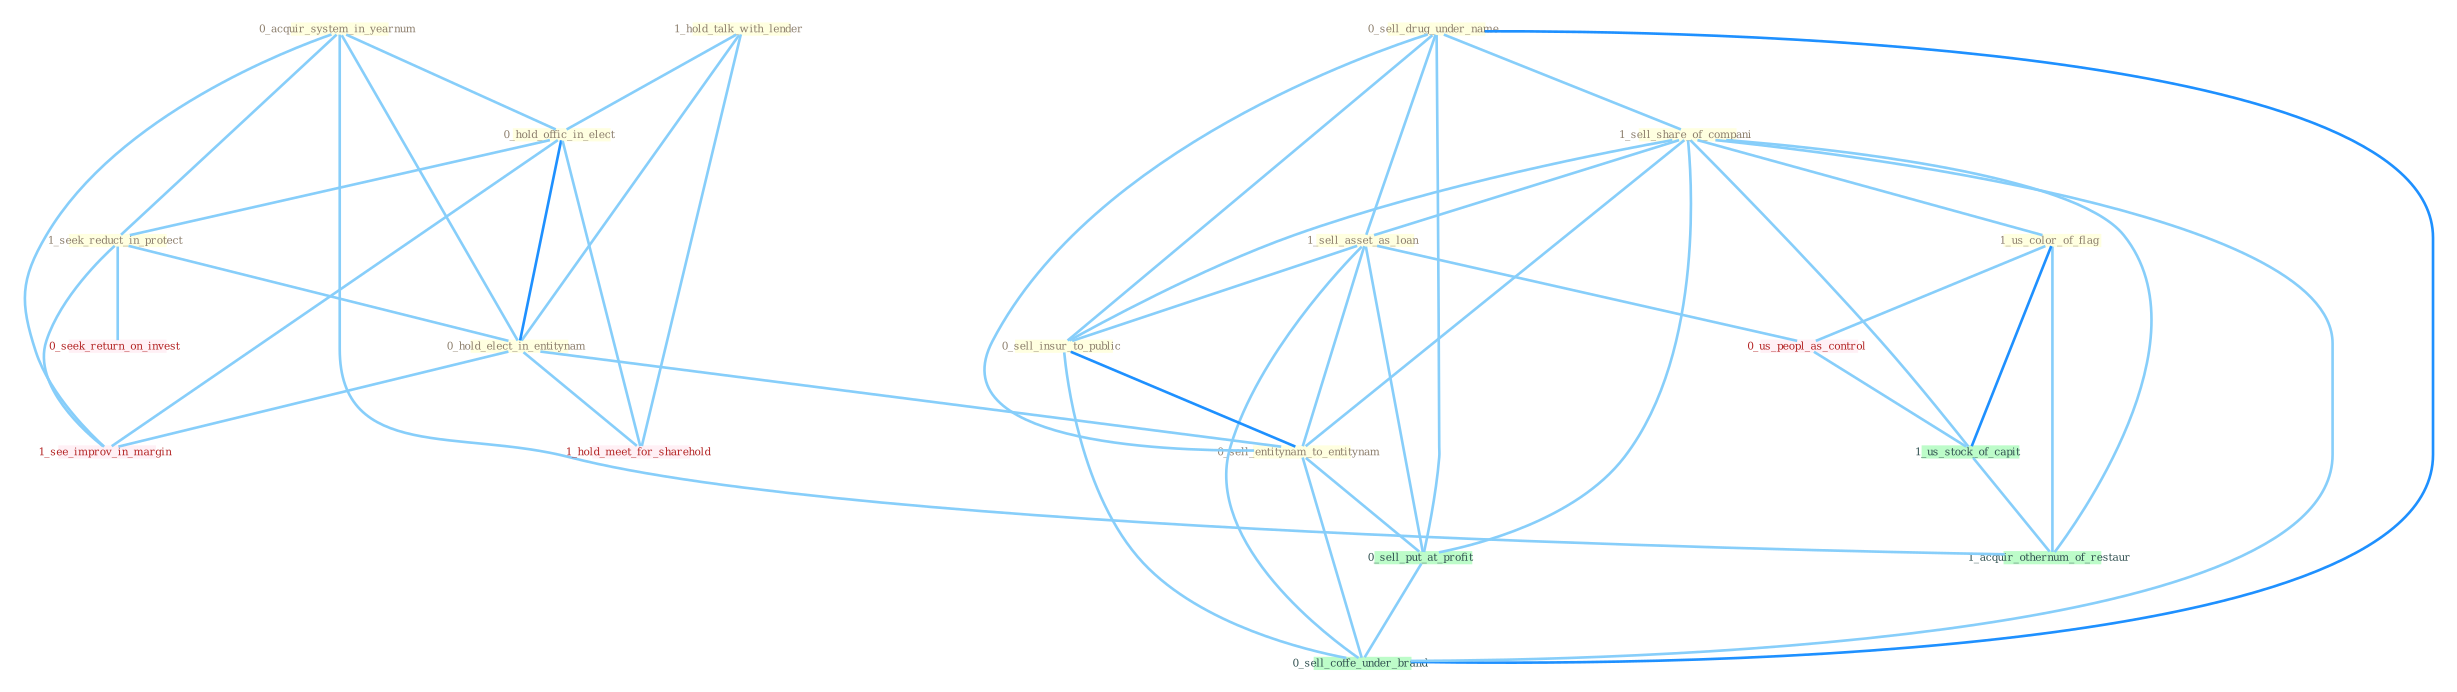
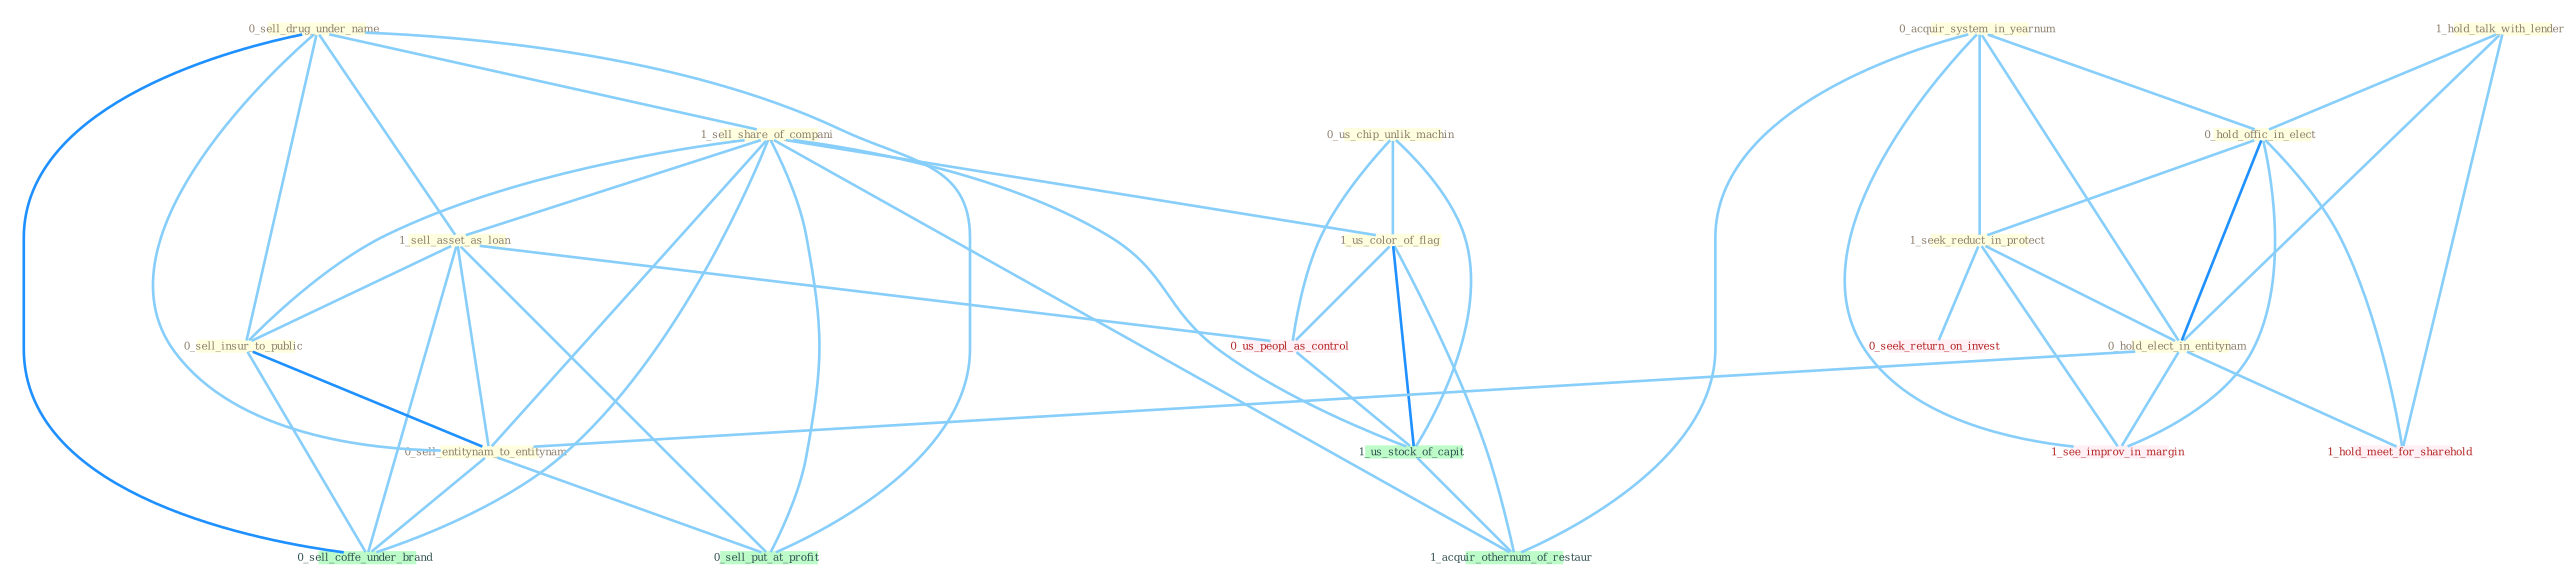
none -> (1393, 135)
(1393, 610) -> none
